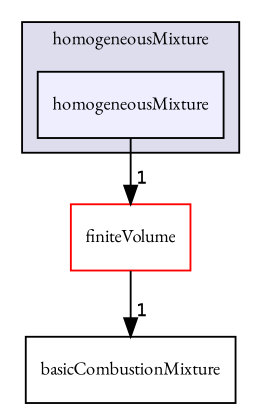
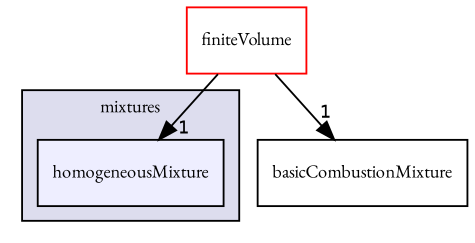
(131, 40) -> (131, 108)
(131, 164) -> (193, 101)
